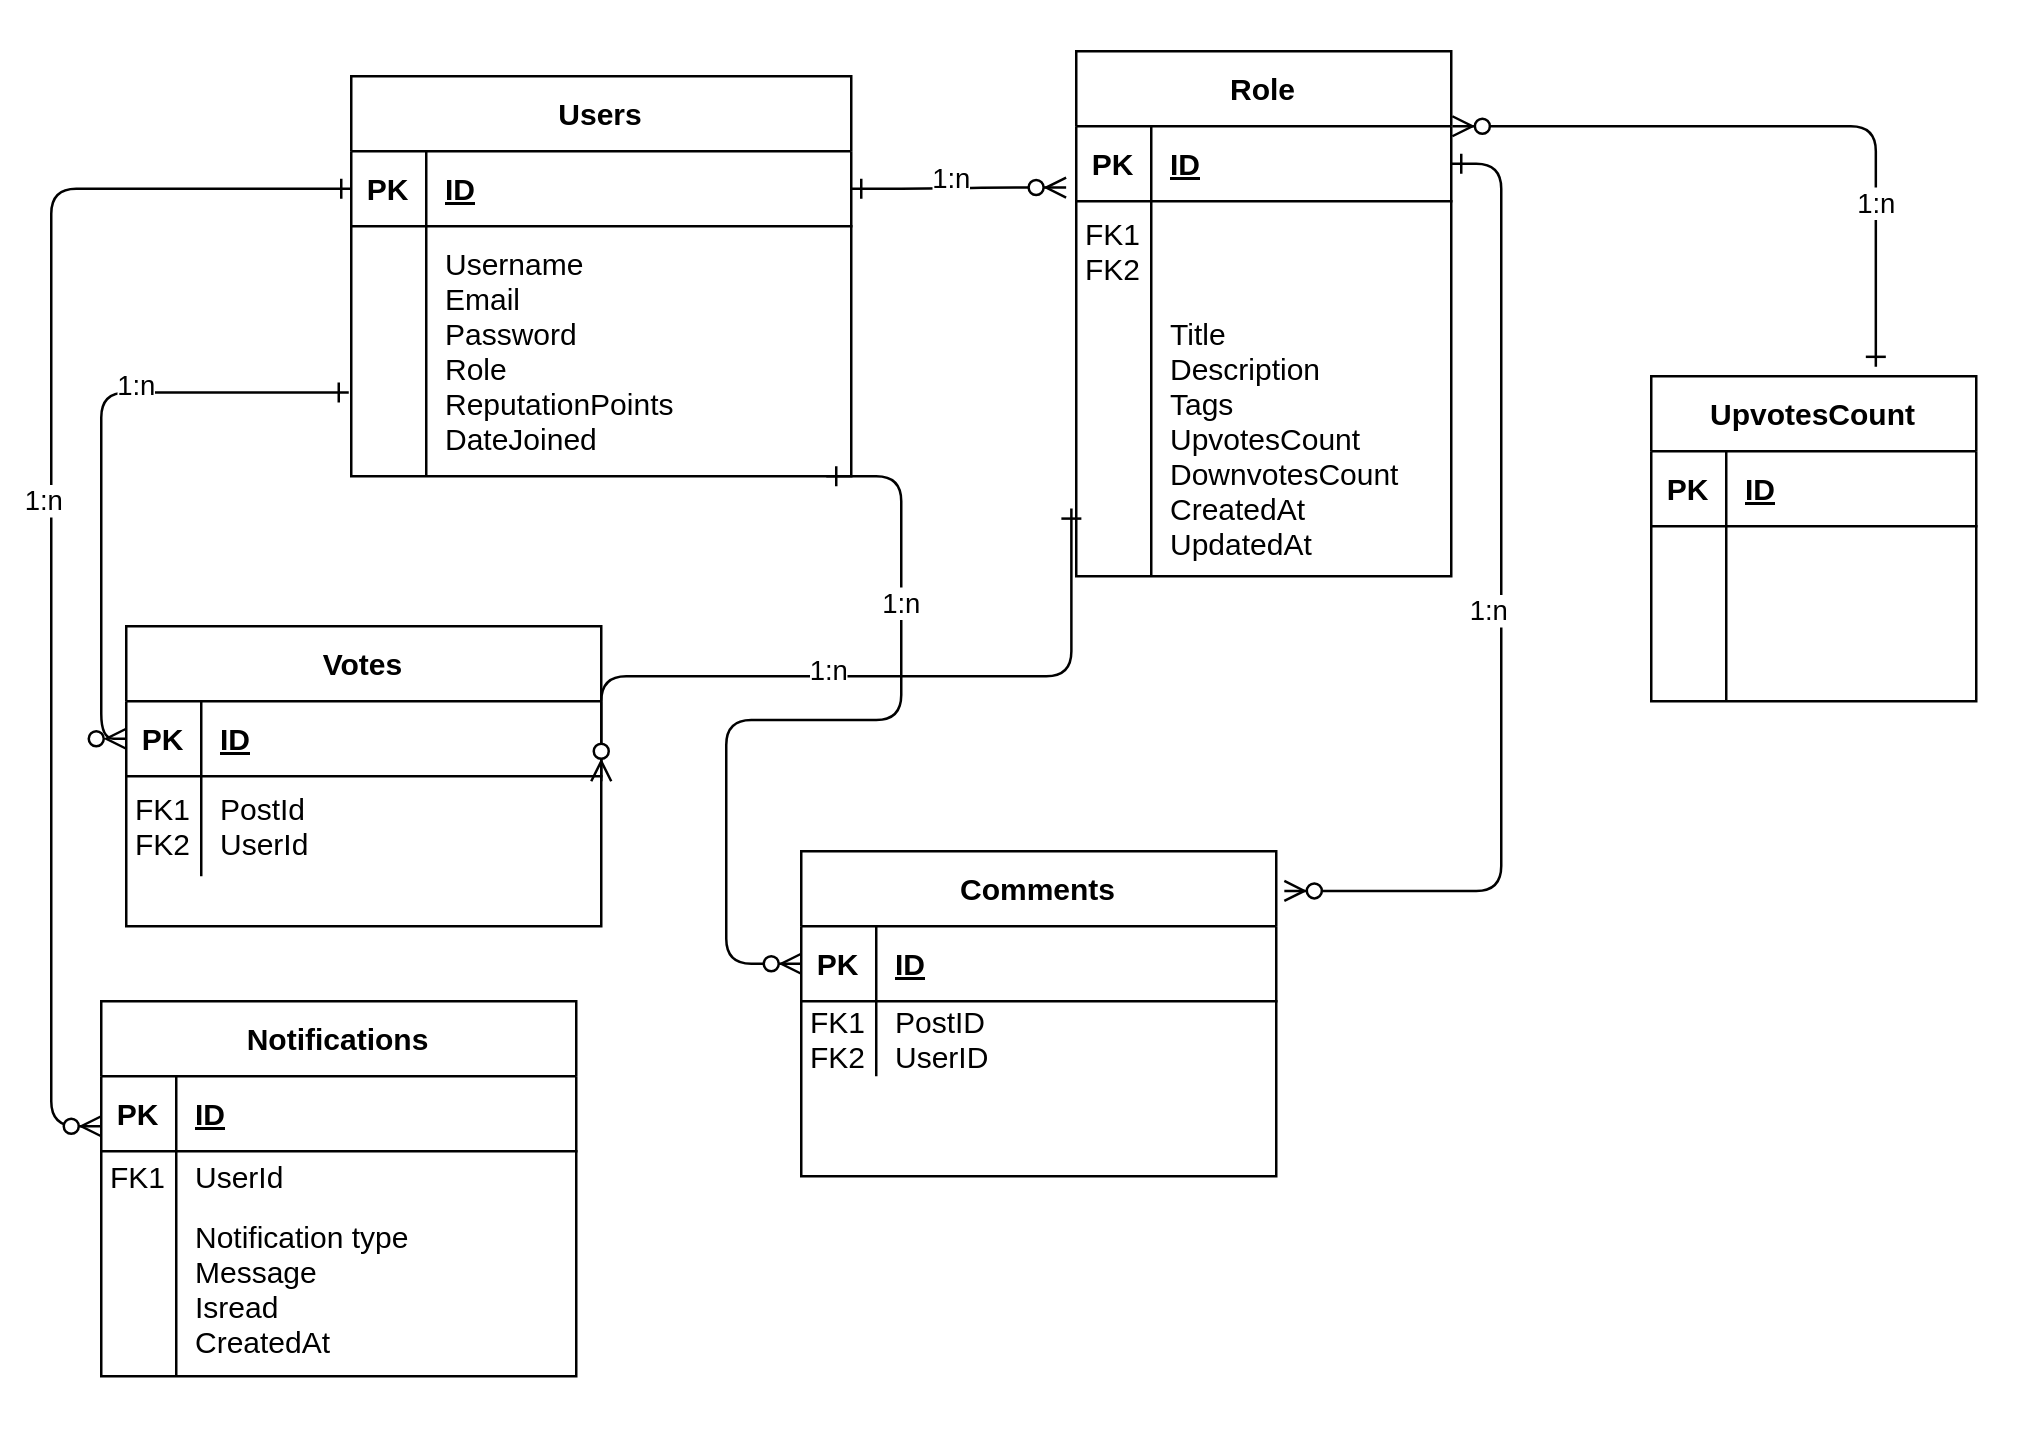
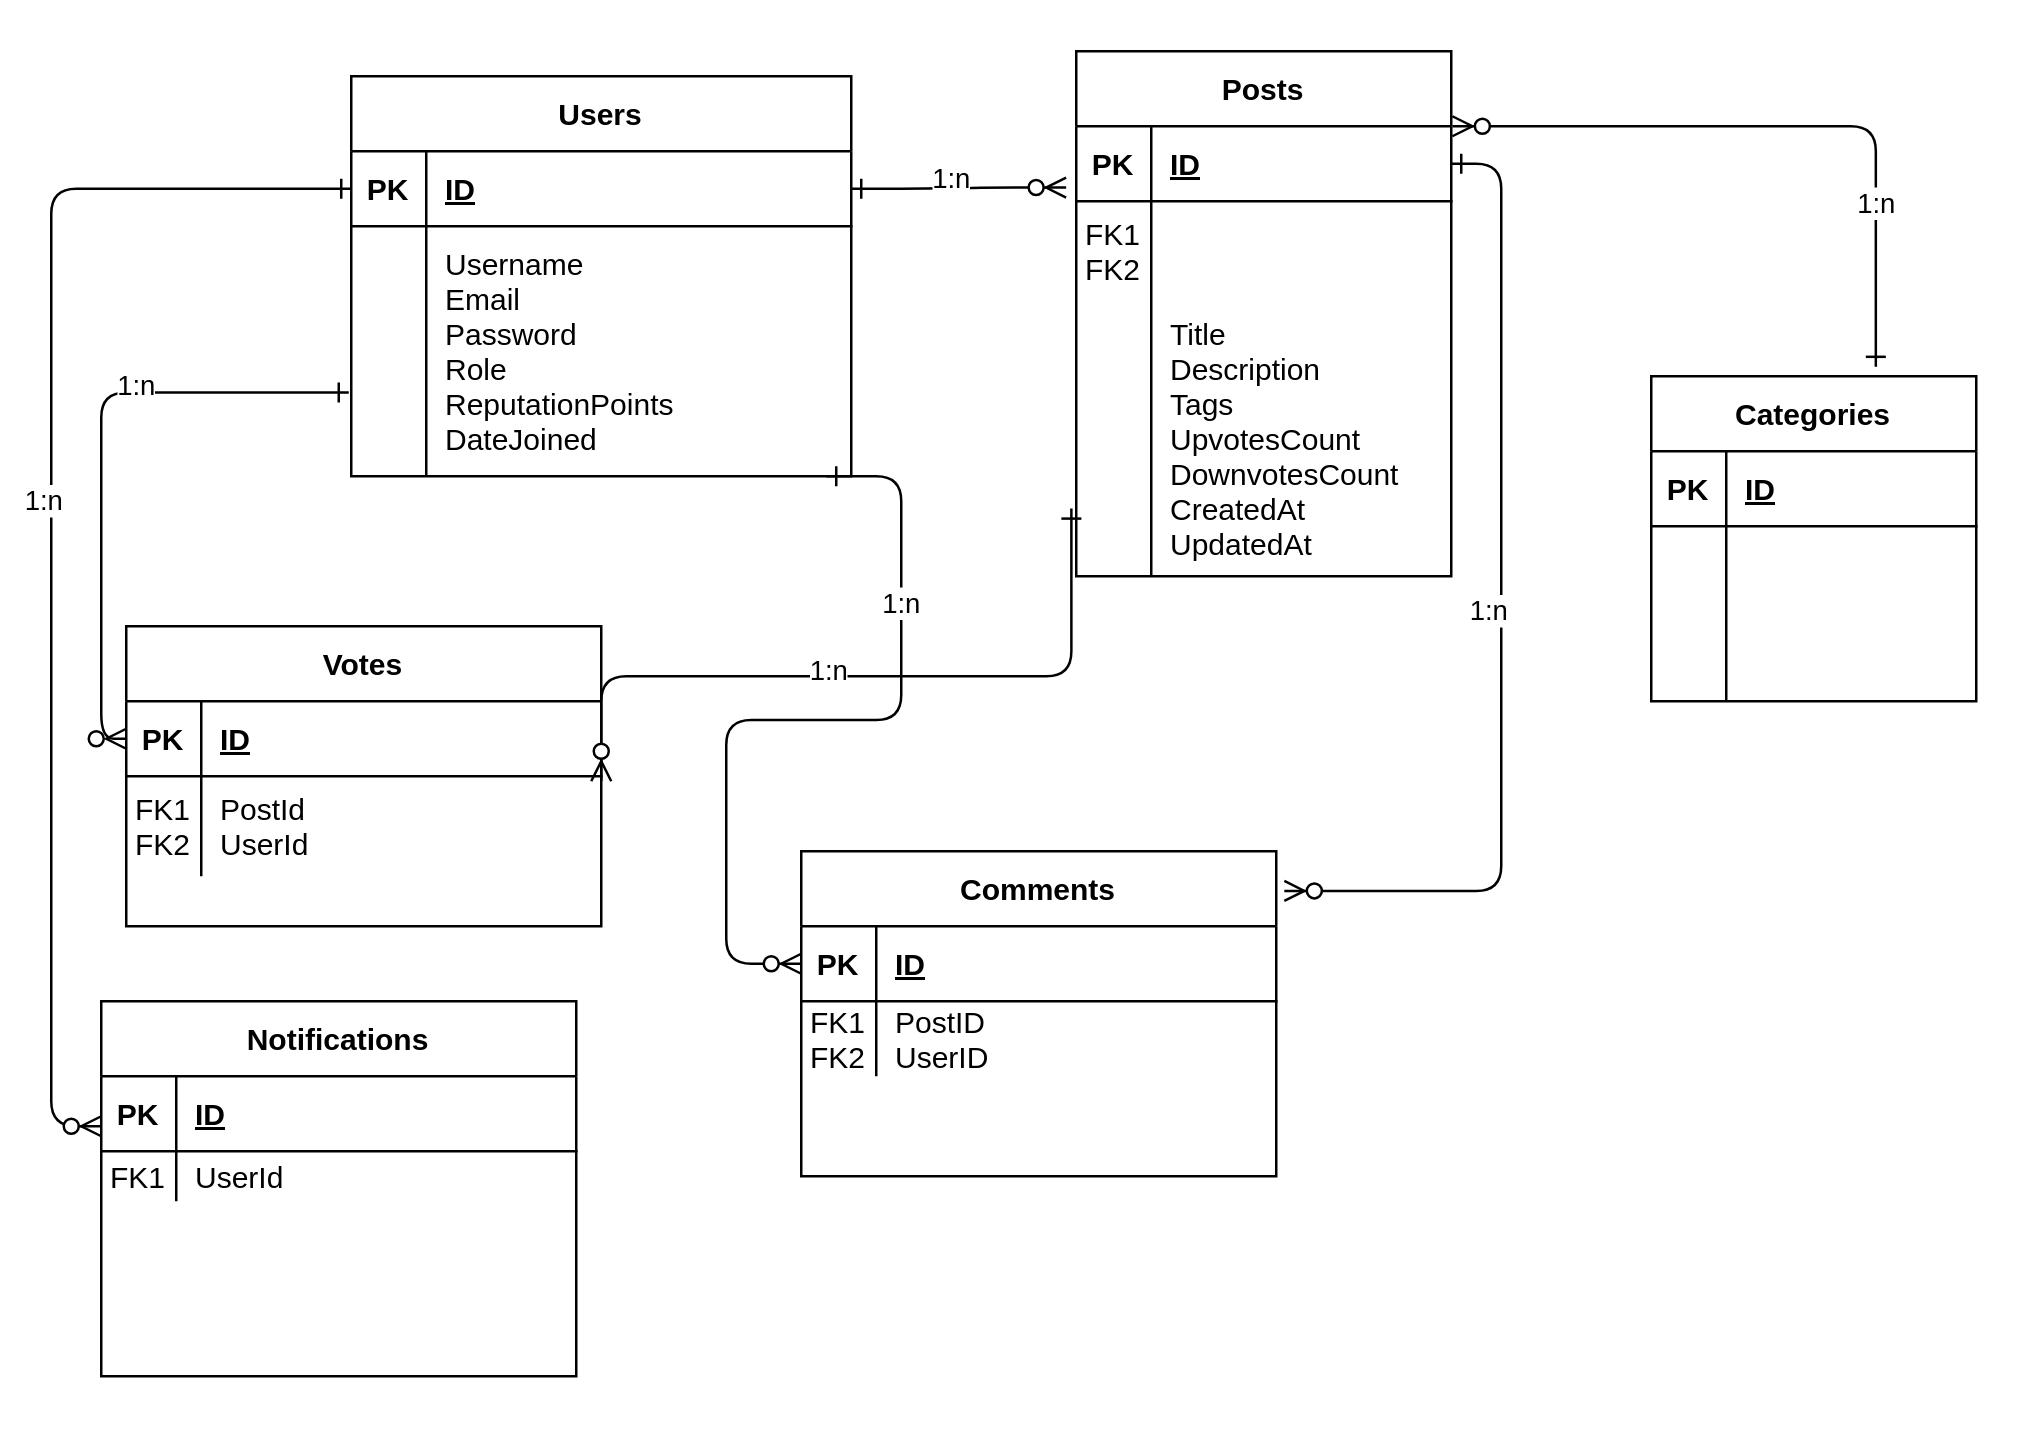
(1263, 90) -> (1263, 90)
(1813, 415) -> (1813, 415)
(376, 1289) -> none
